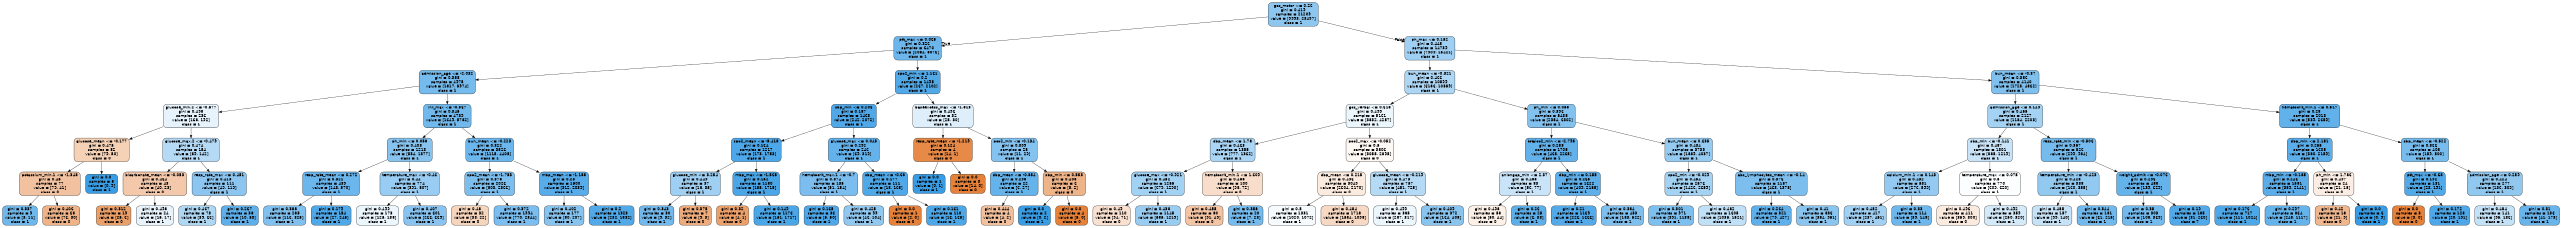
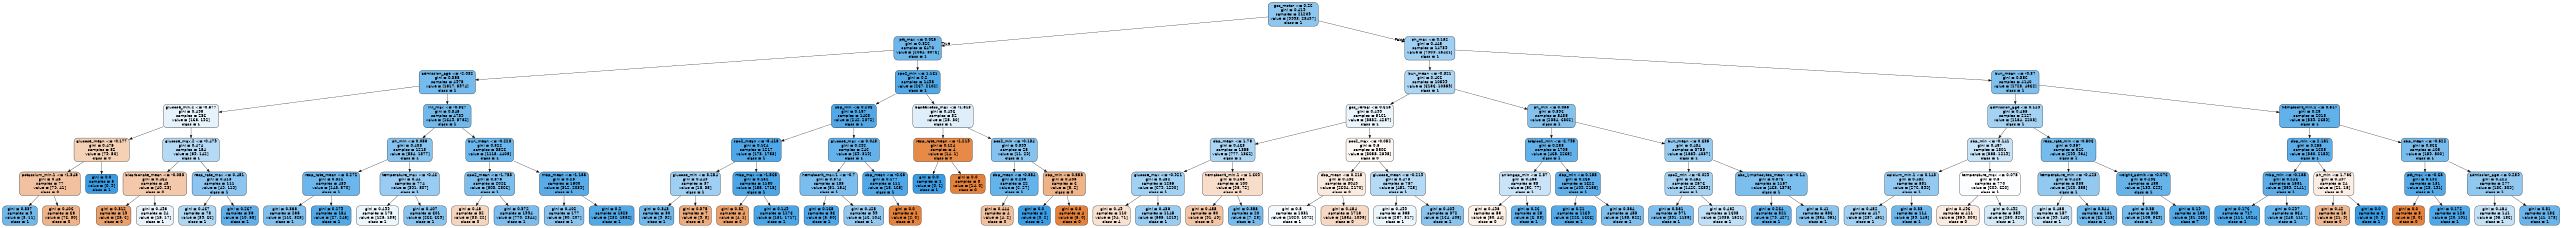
(946, 216) -> none
(1112, 216) -> (1112, 216)
(1671, 216) -> (1671, 216)
